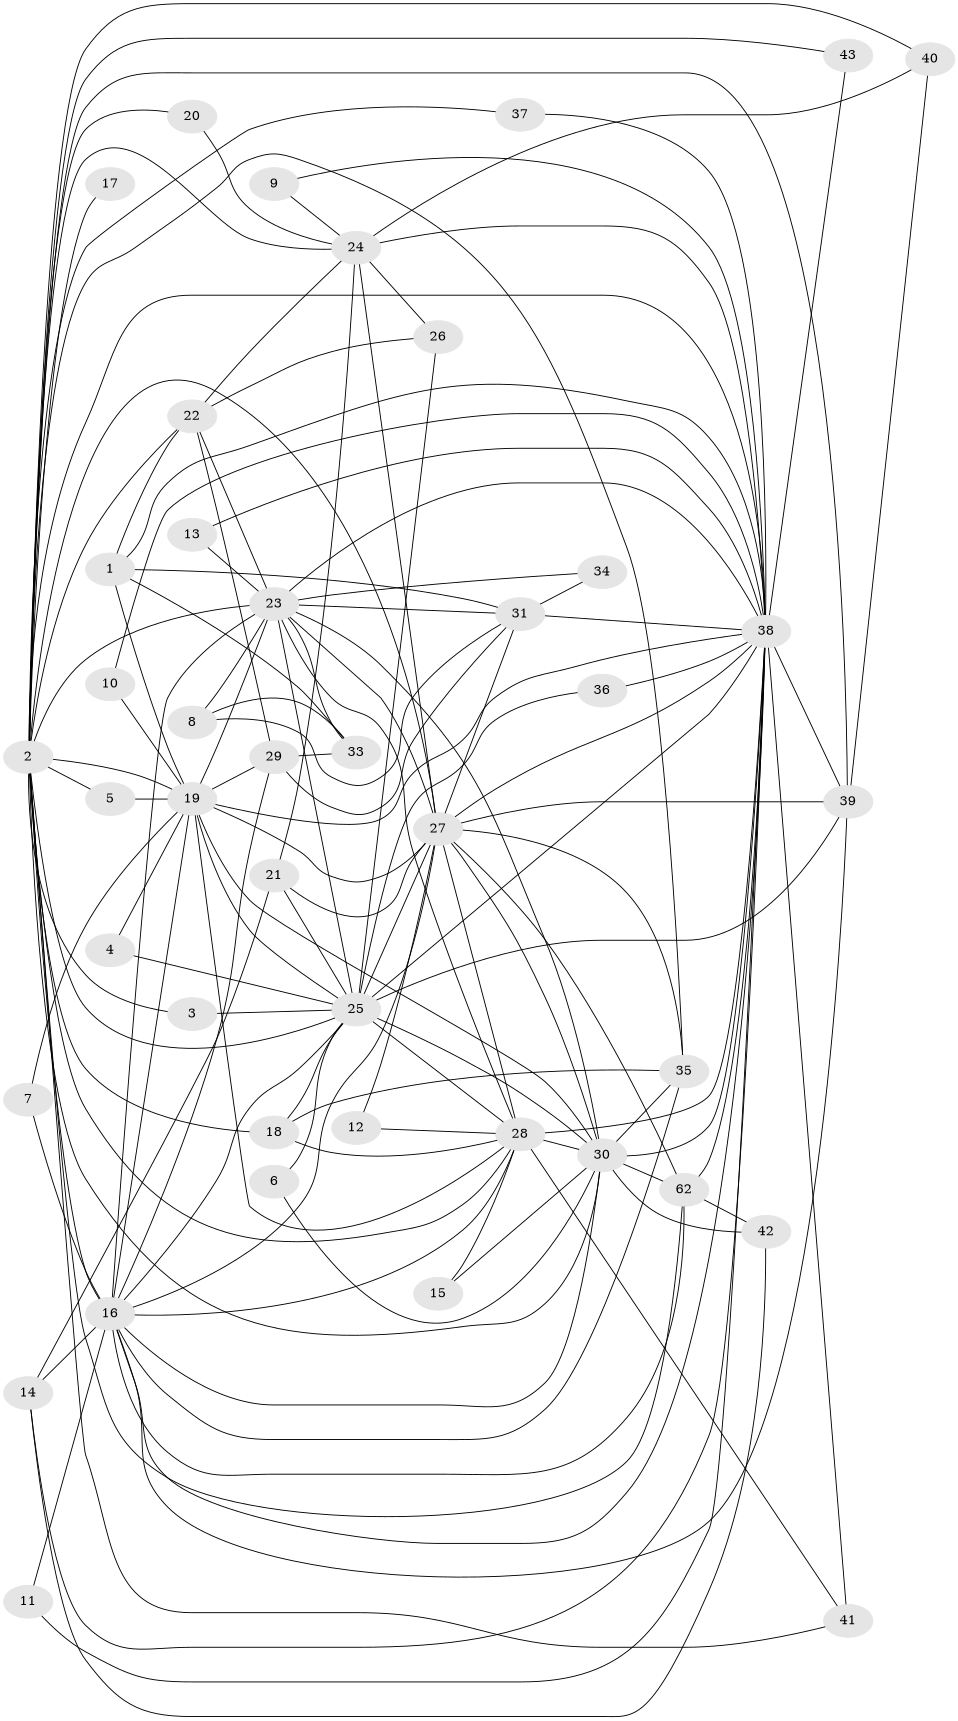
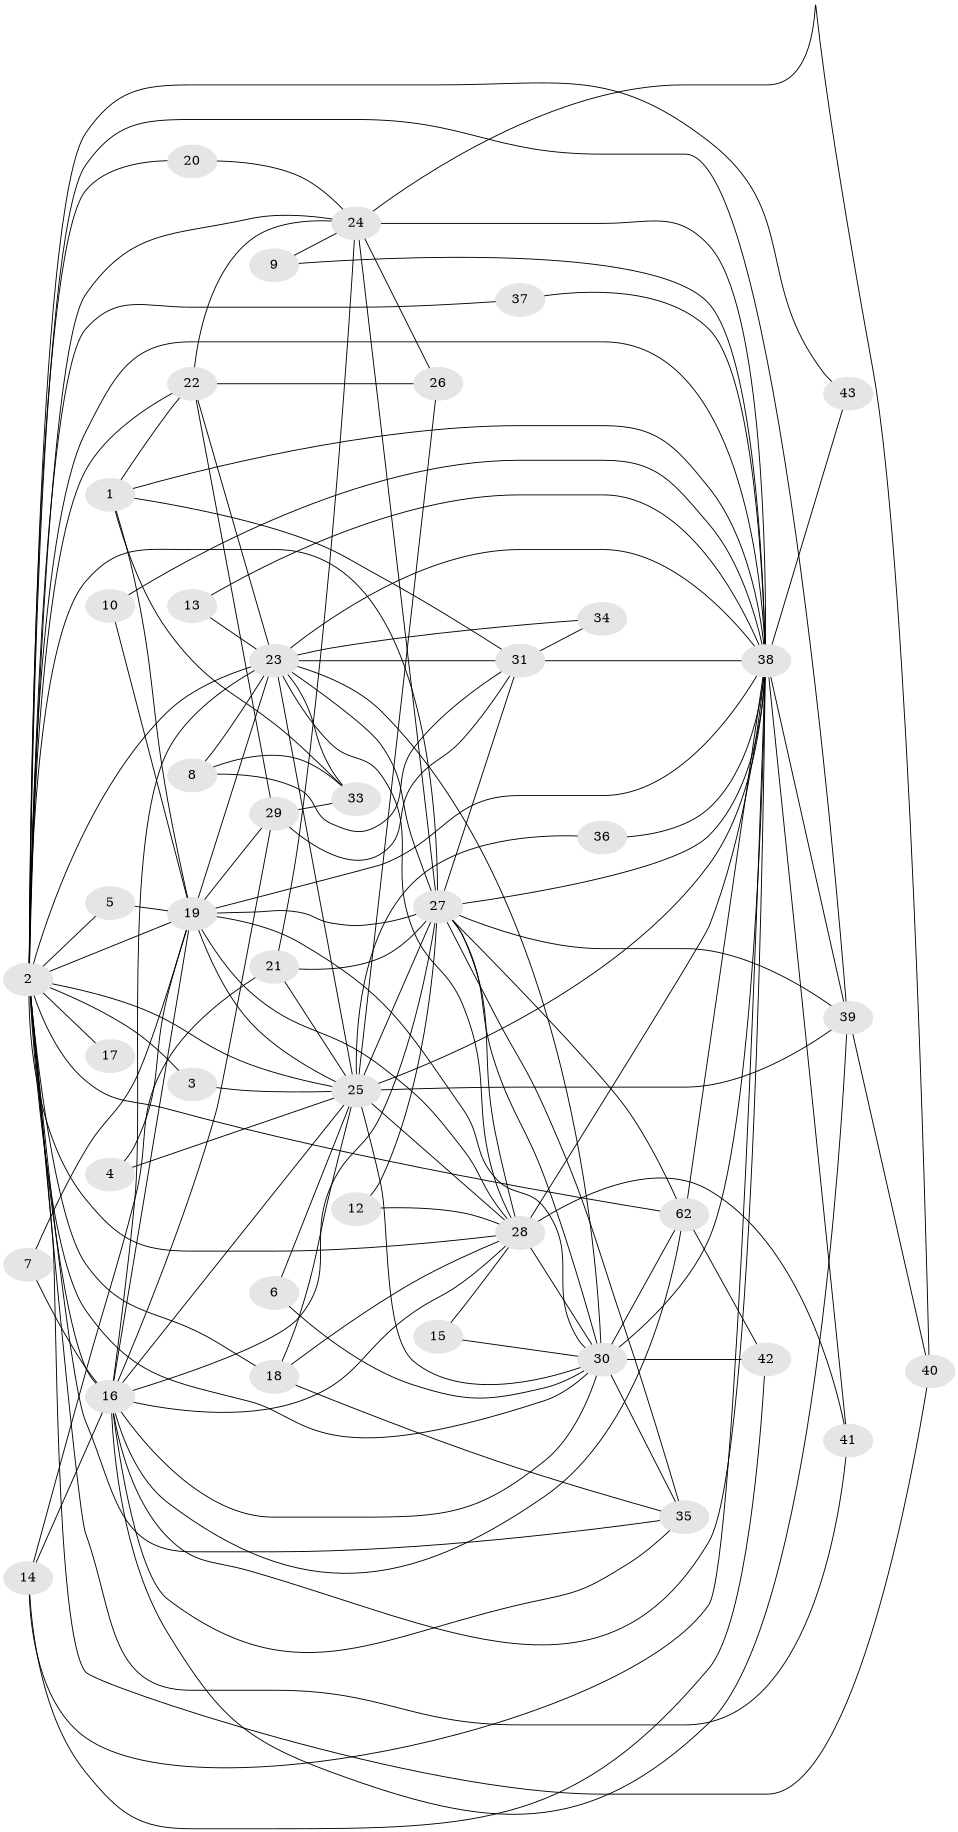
(28, 1602) -> none
